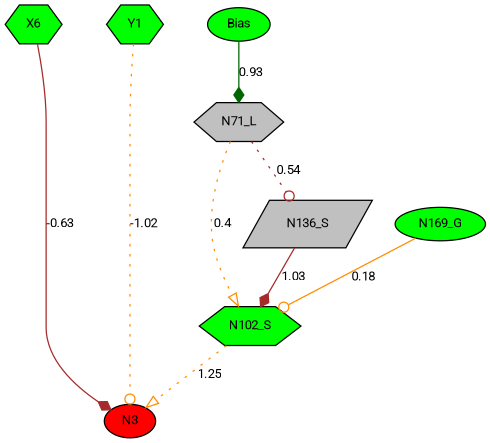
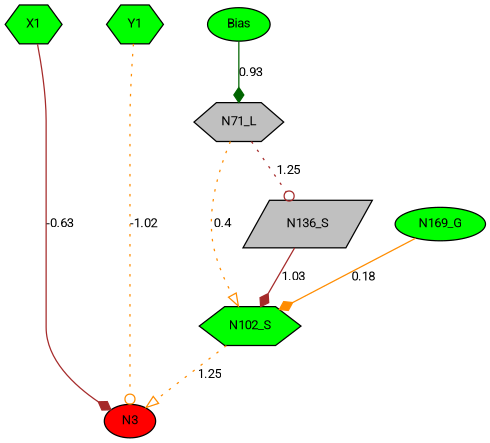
(34, 24) -> (34, 24)
(288, 171) -> (288, 171)
(352, 272) -> (354, 270)
